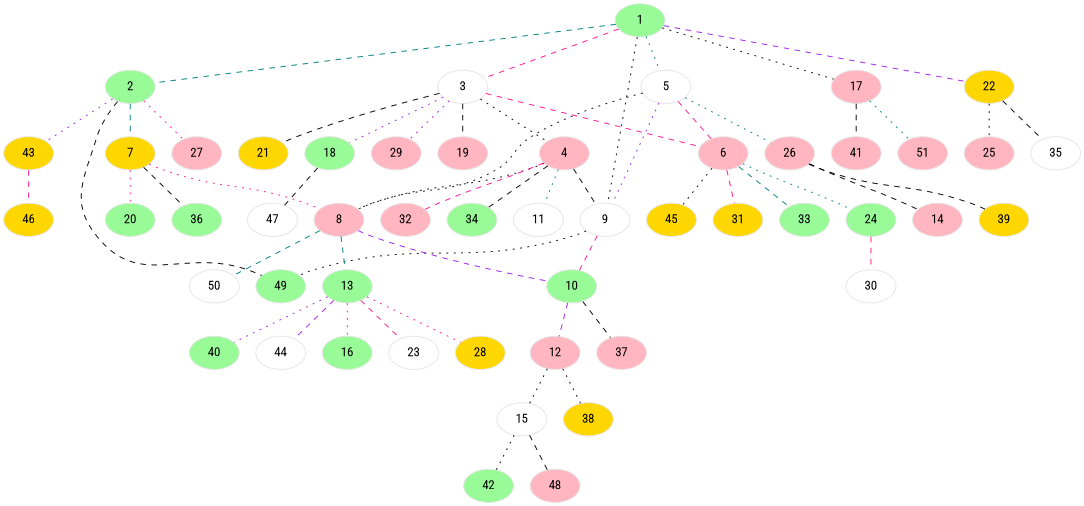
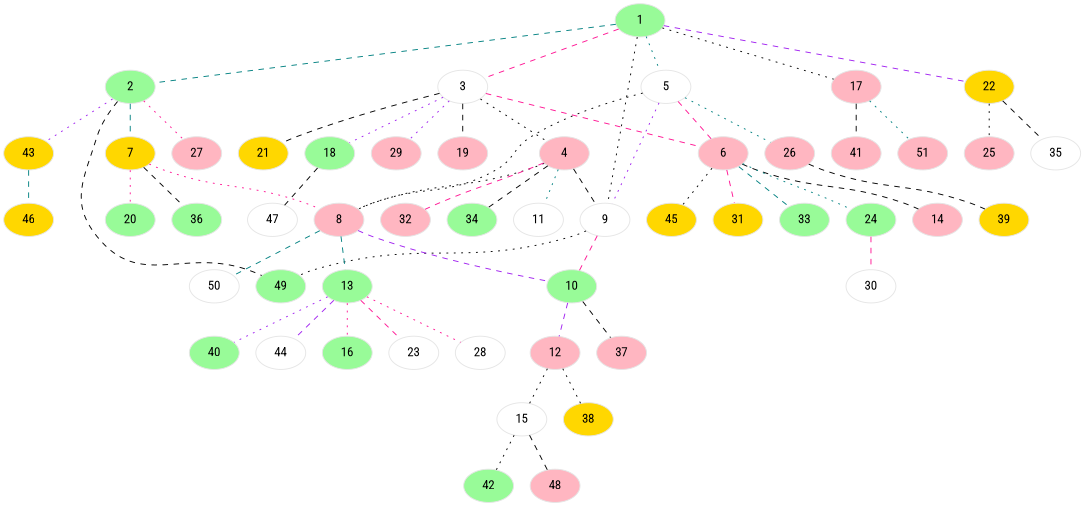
(29, 187) -> (29, 187)
(866, 188) -> (830, 187)
(480, 353) -> (480, 353)
